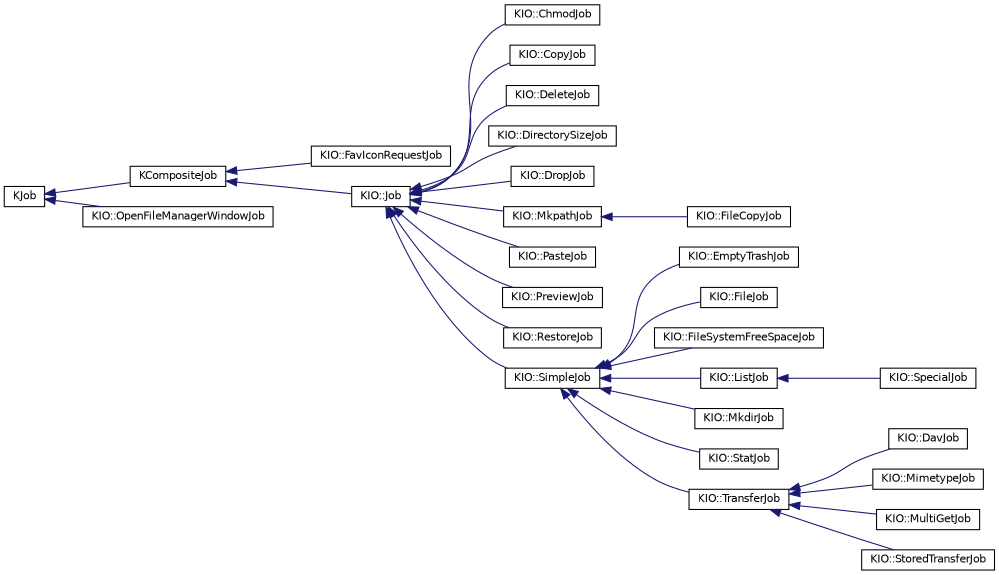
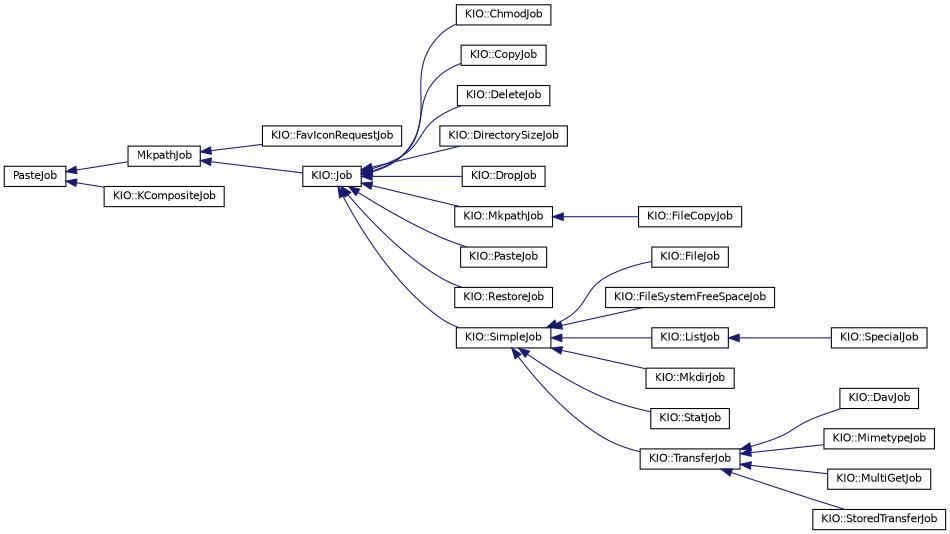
(178, 176) -> (164, 156)
(24, 197) -> (35, 176)
(178, 217) -> (164, 197)
(739, 257) -> none
(552, 298) -> none
